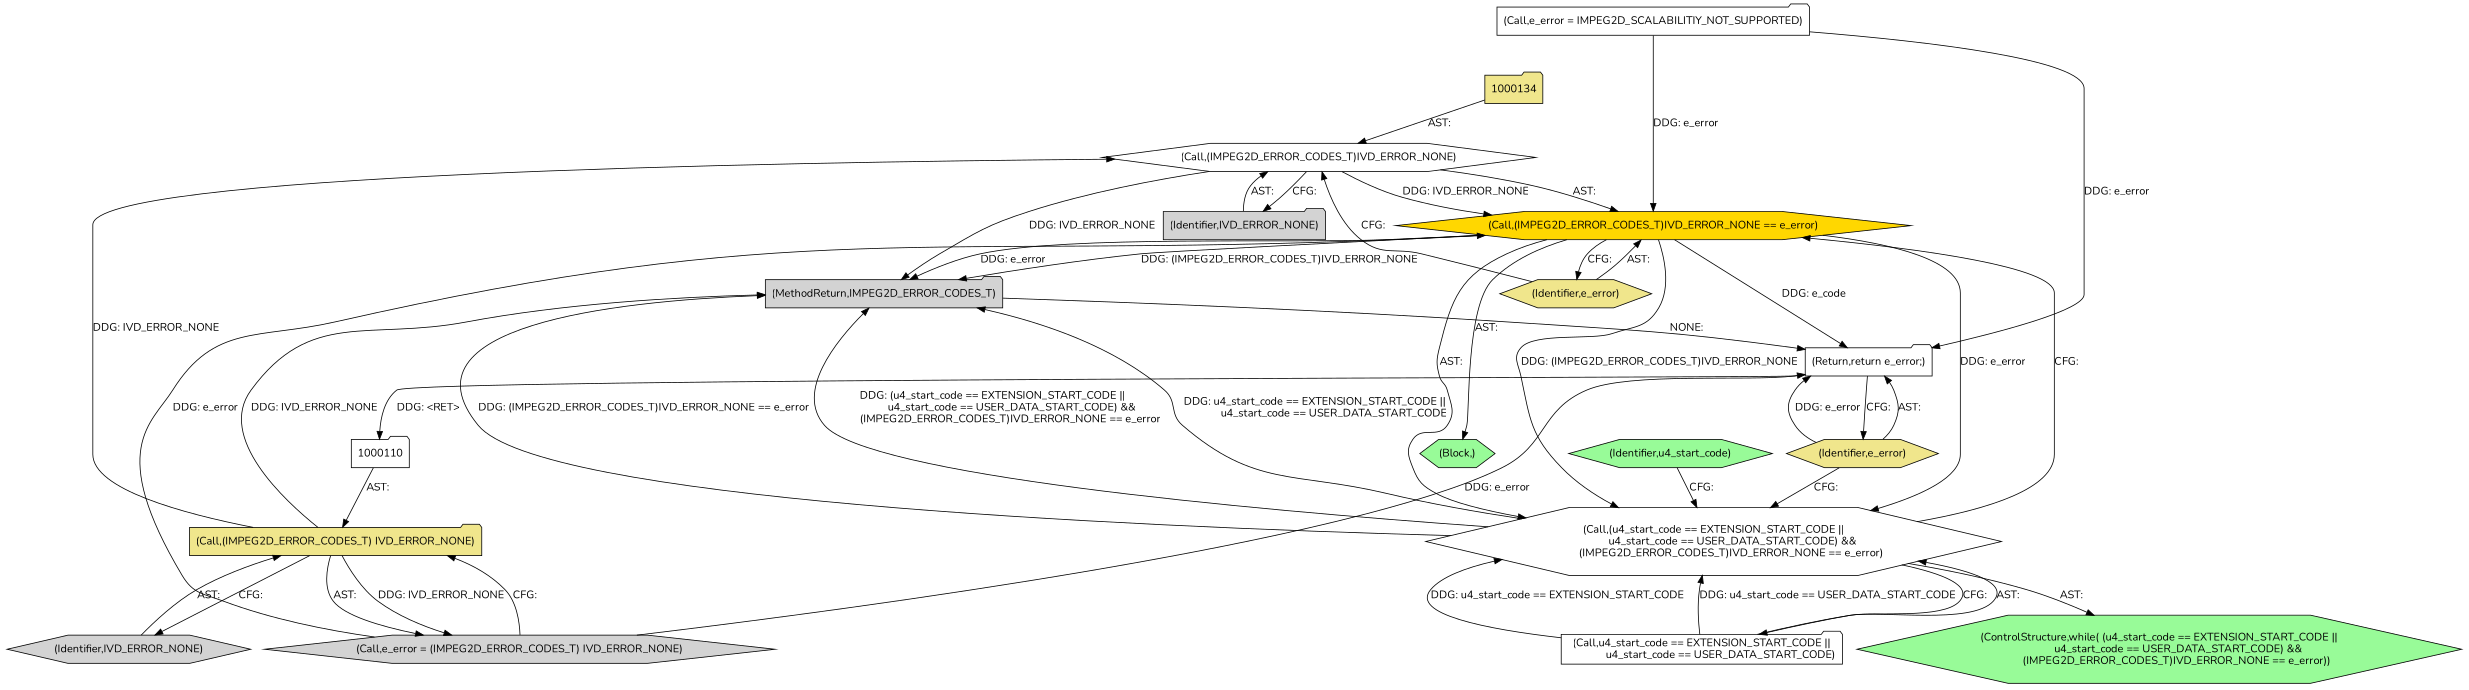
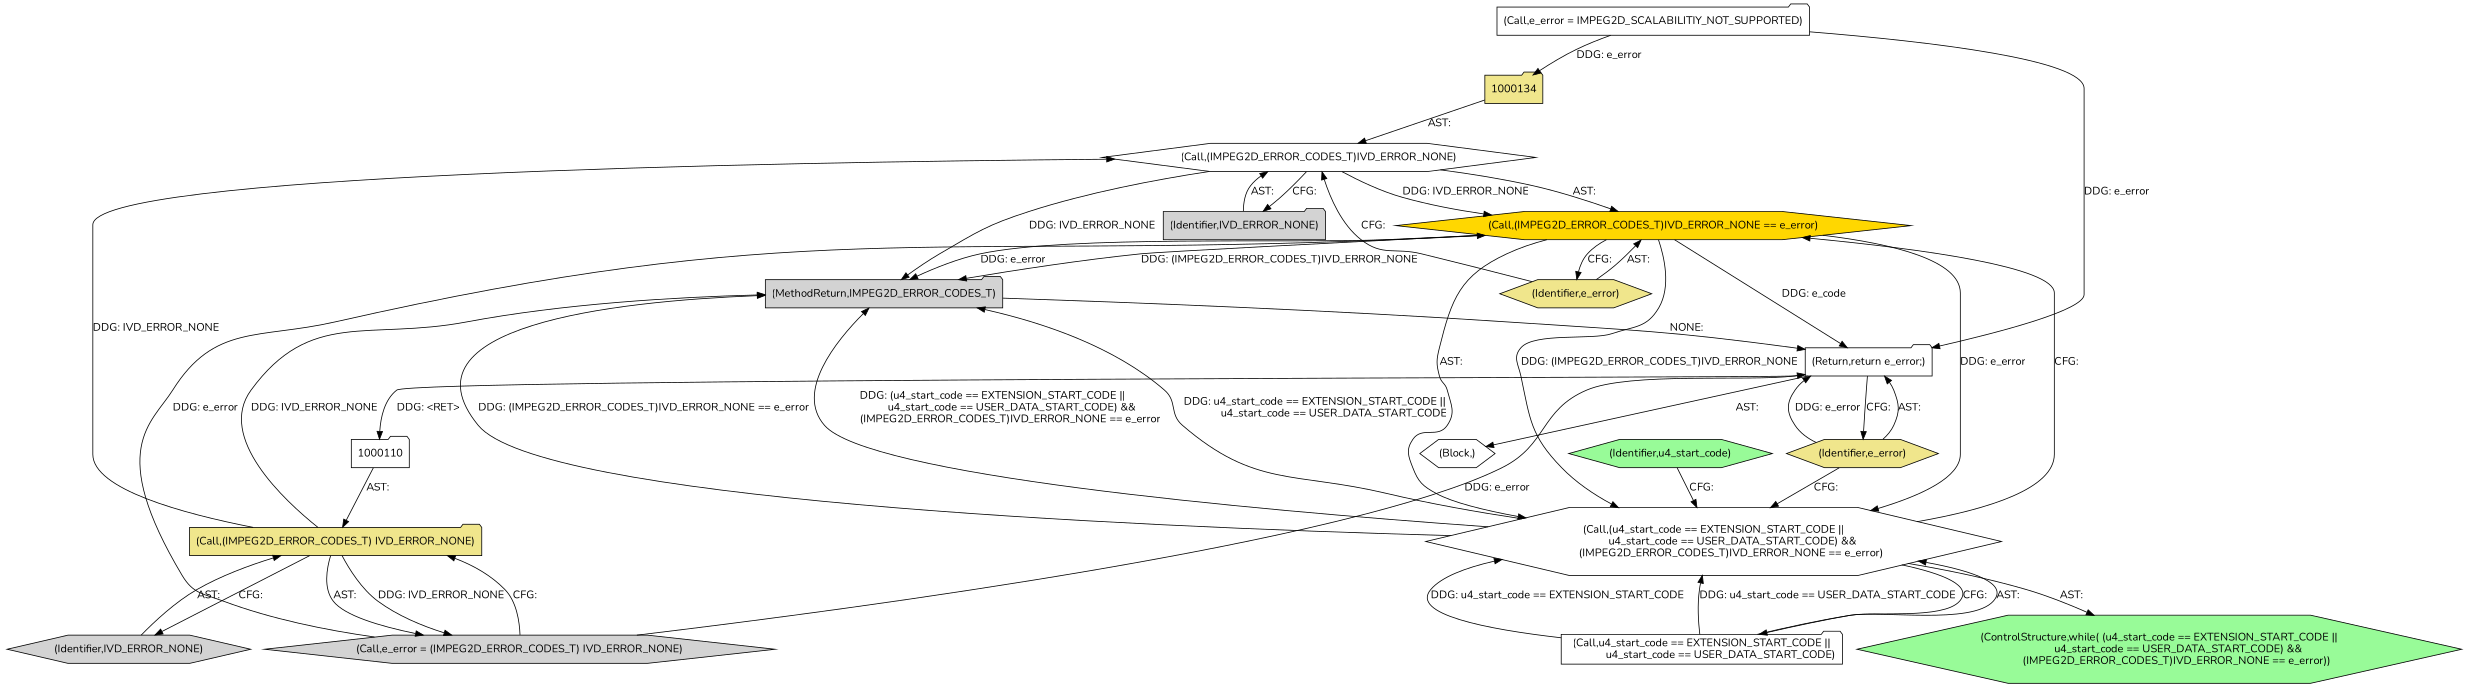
(1653, 119) -> (1574, 51)
(1478, 312) -> (1651, 410)
(1457, 454) -> (1457, 454)
